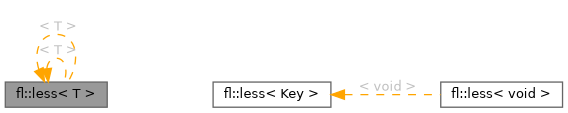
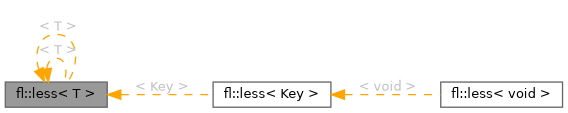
none -> (167, 95)
